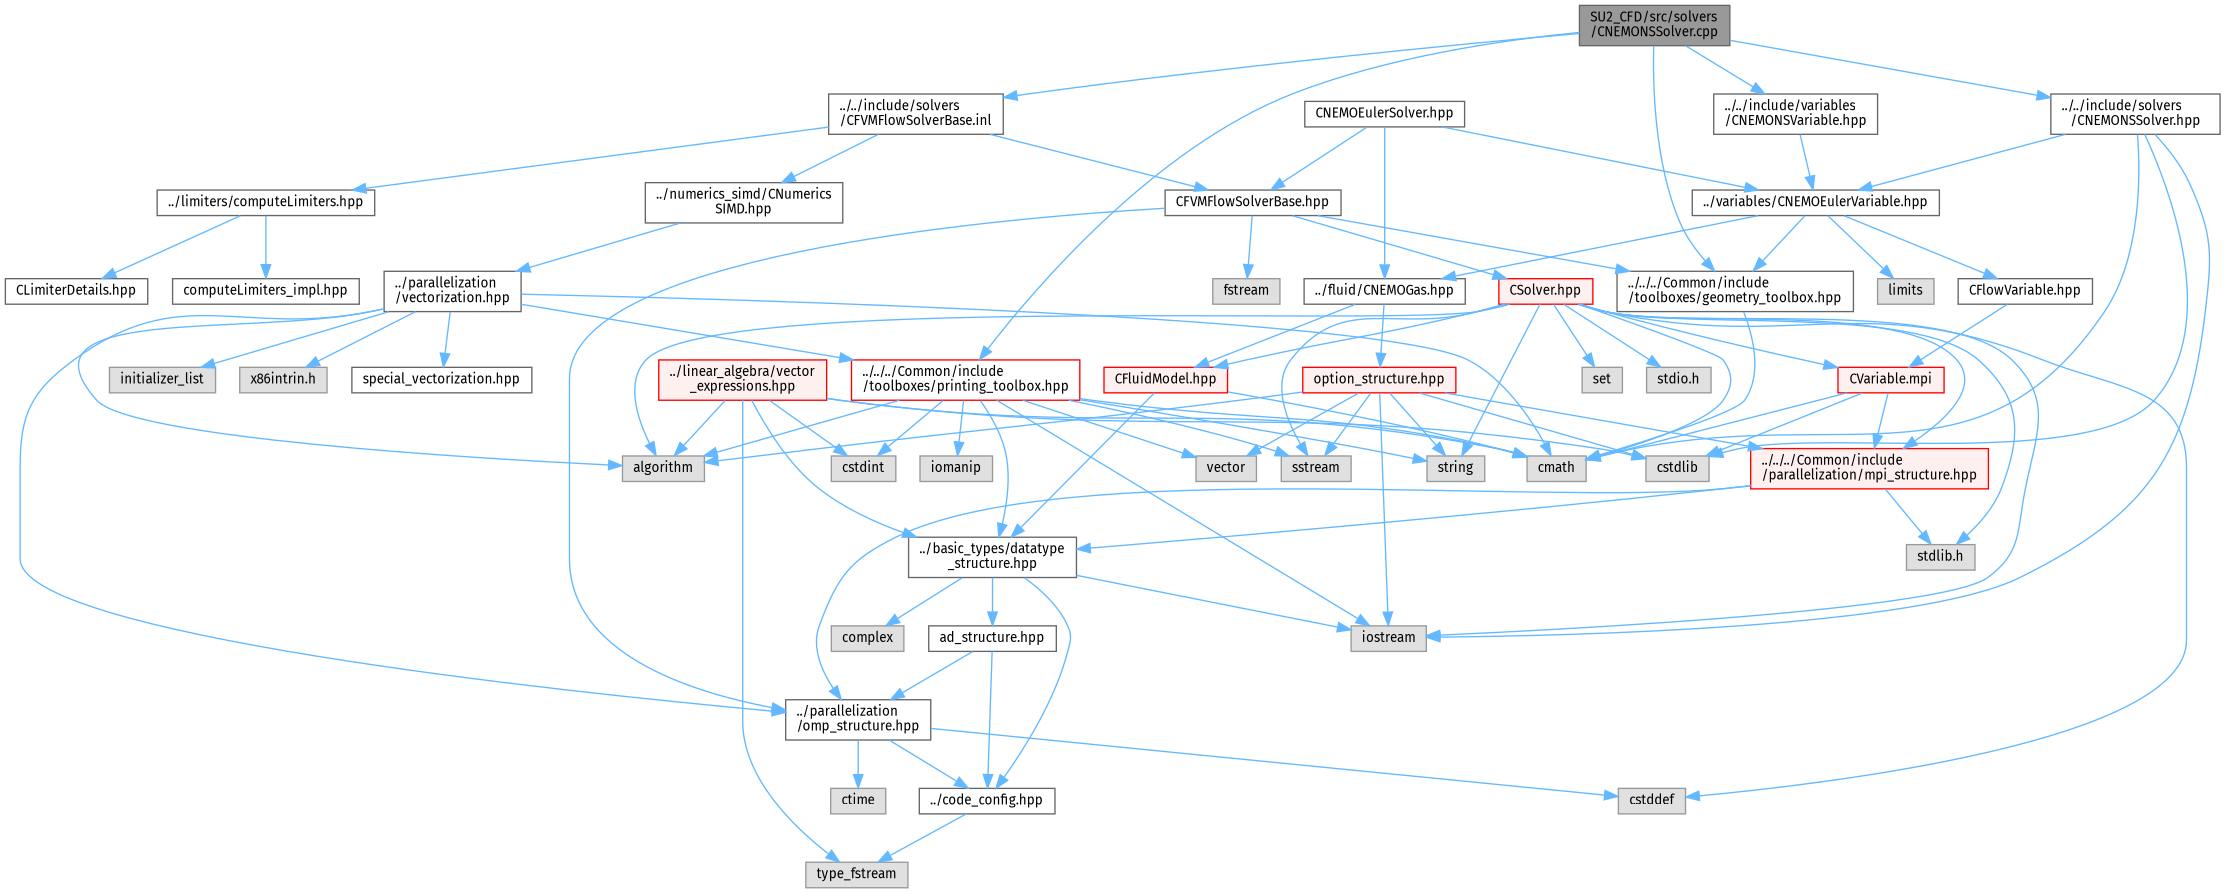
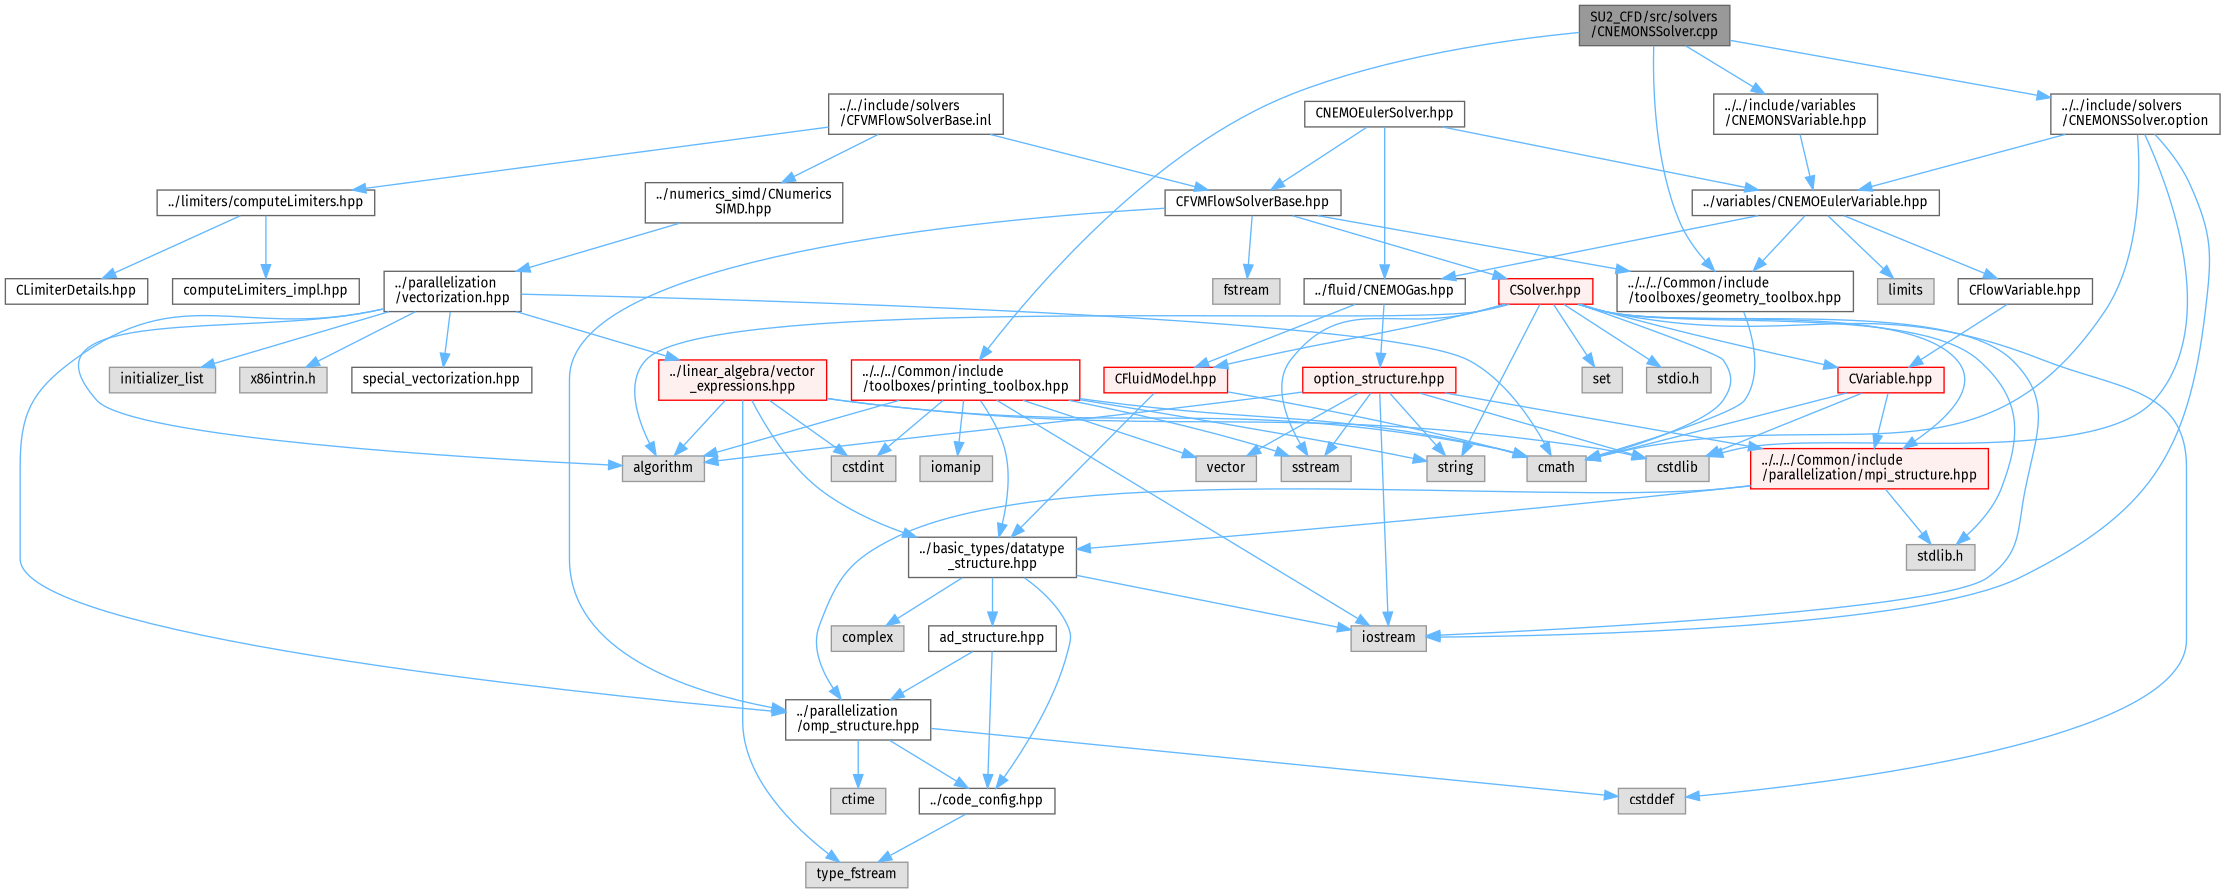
(1298, 61) -> none
(2135, 114) -> (2135, 114)
(681, 331) -> (580, 330)
(1891, 380) -> (1891, 380)
